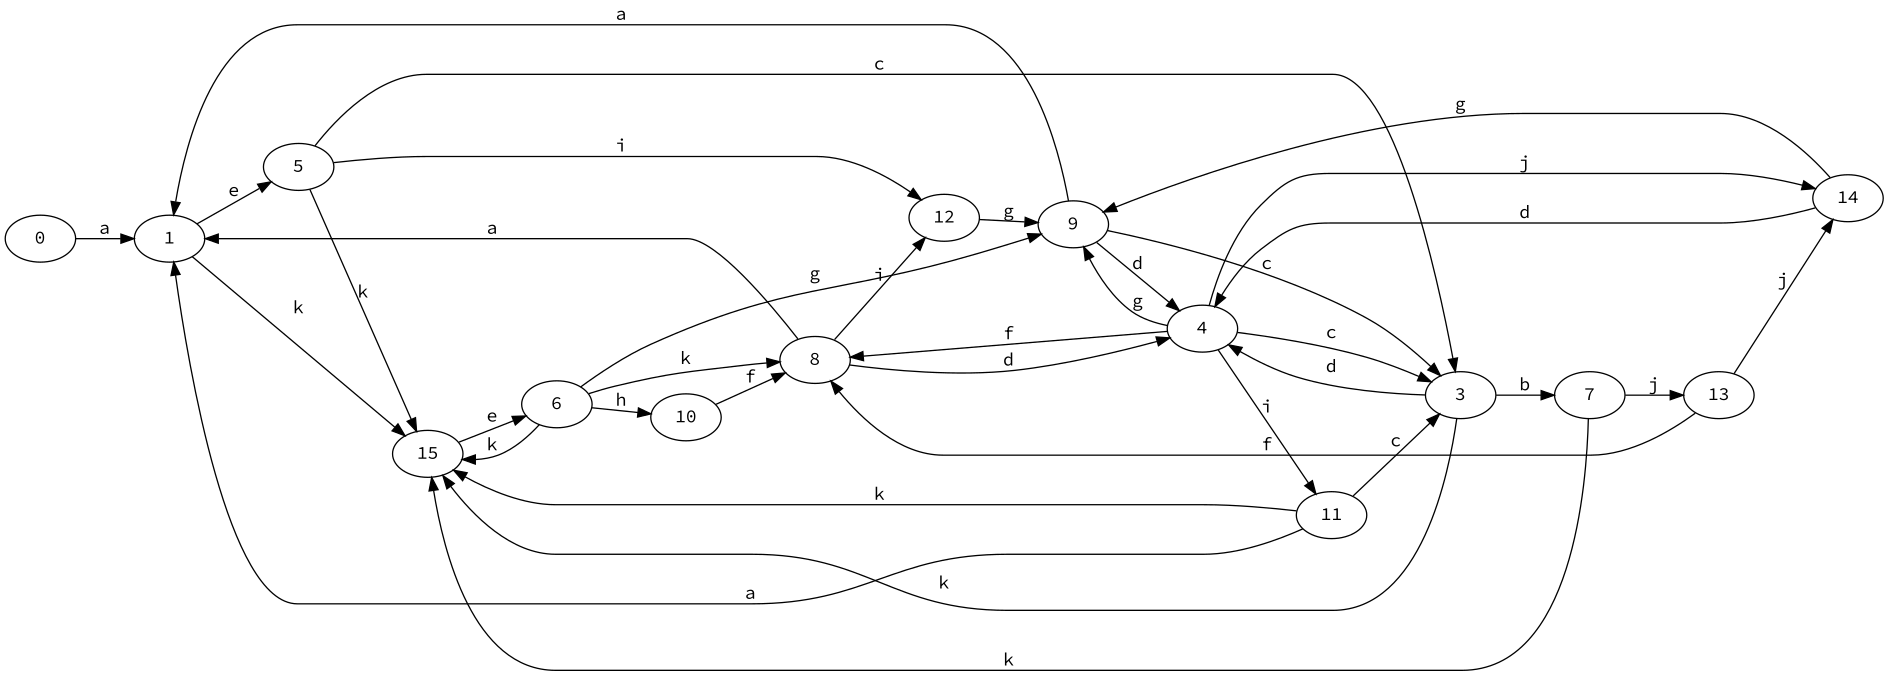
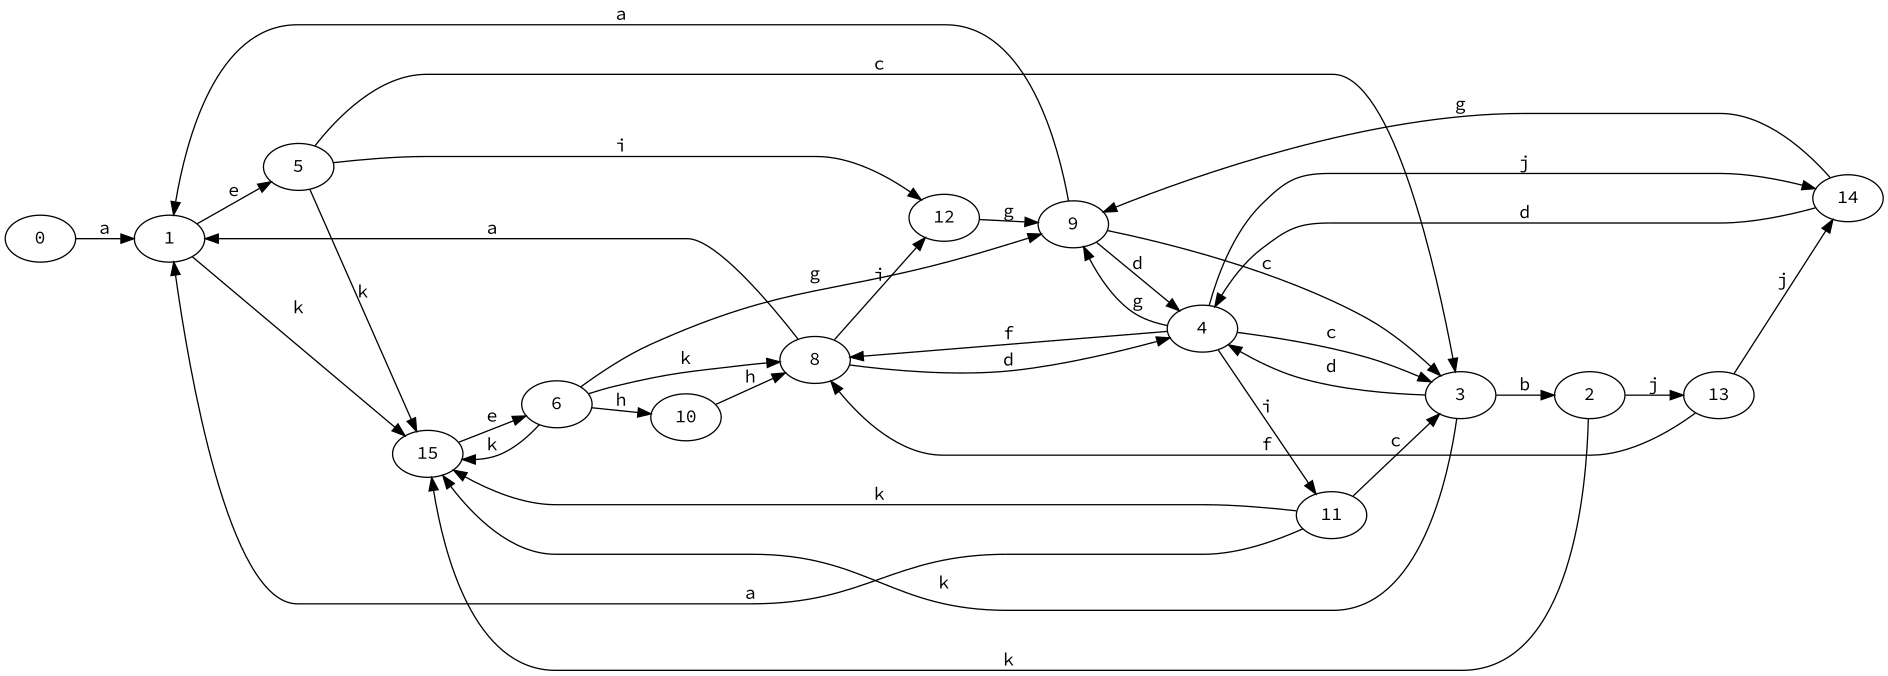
(751, 378) -> (751, 378)
(1590, 395) -> (1590, 395)
